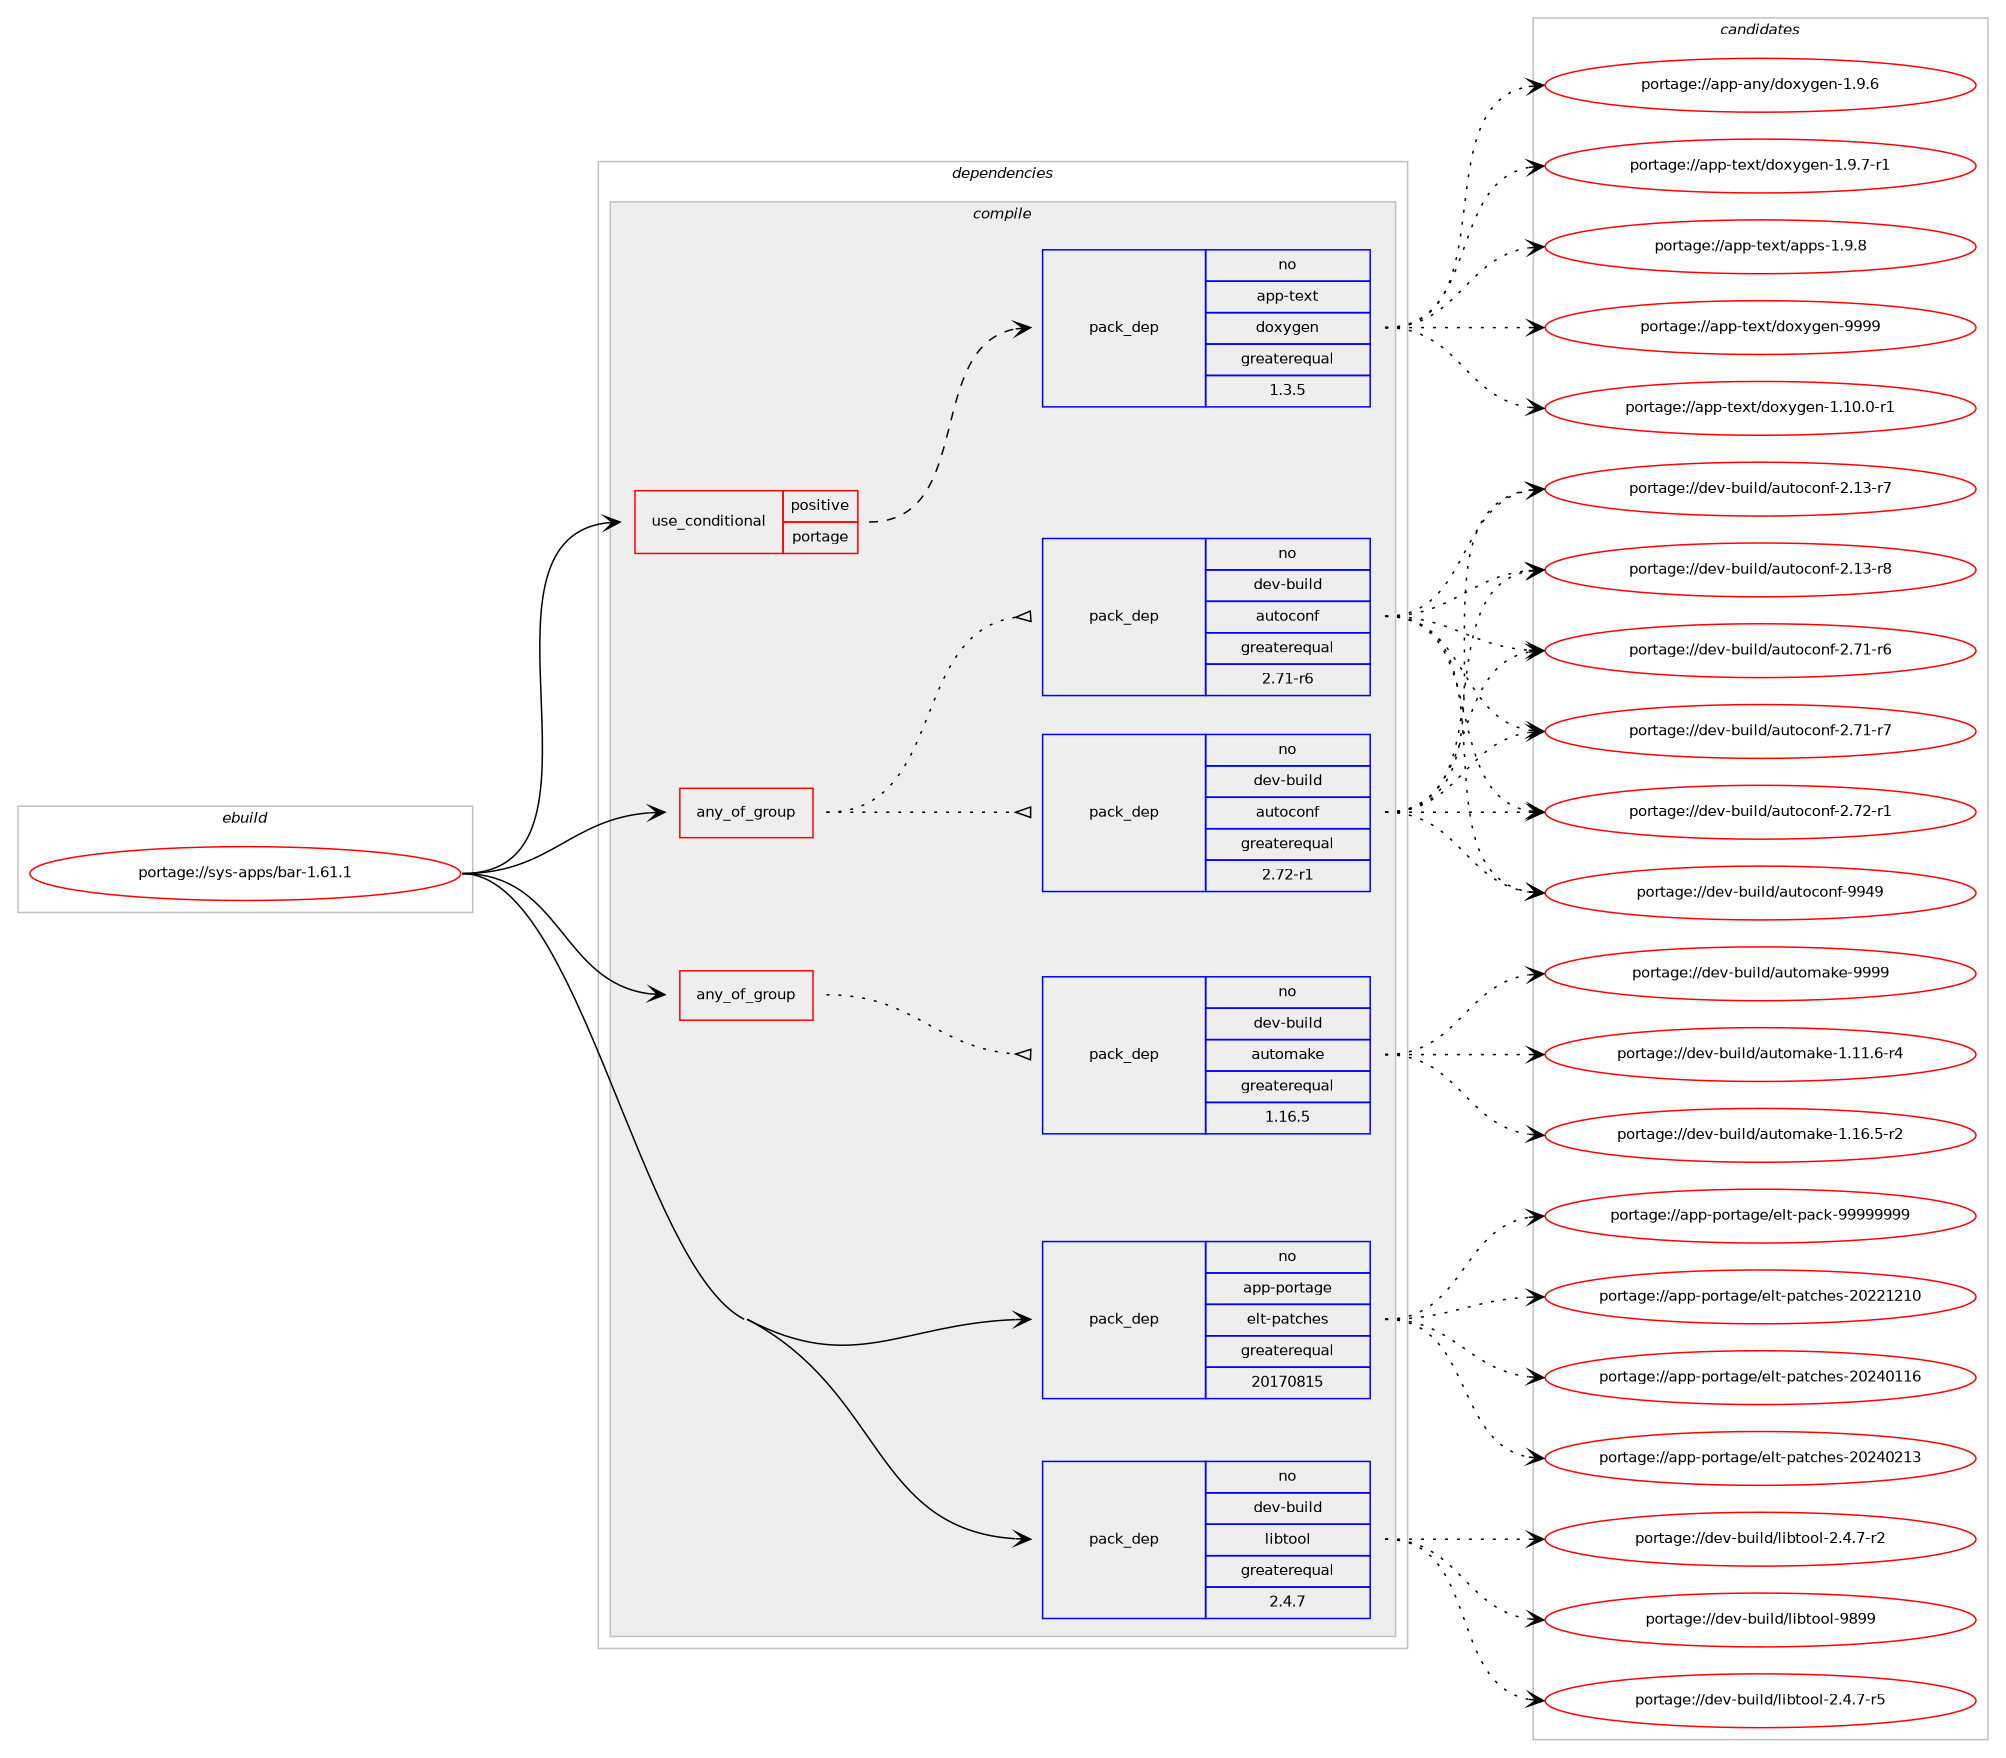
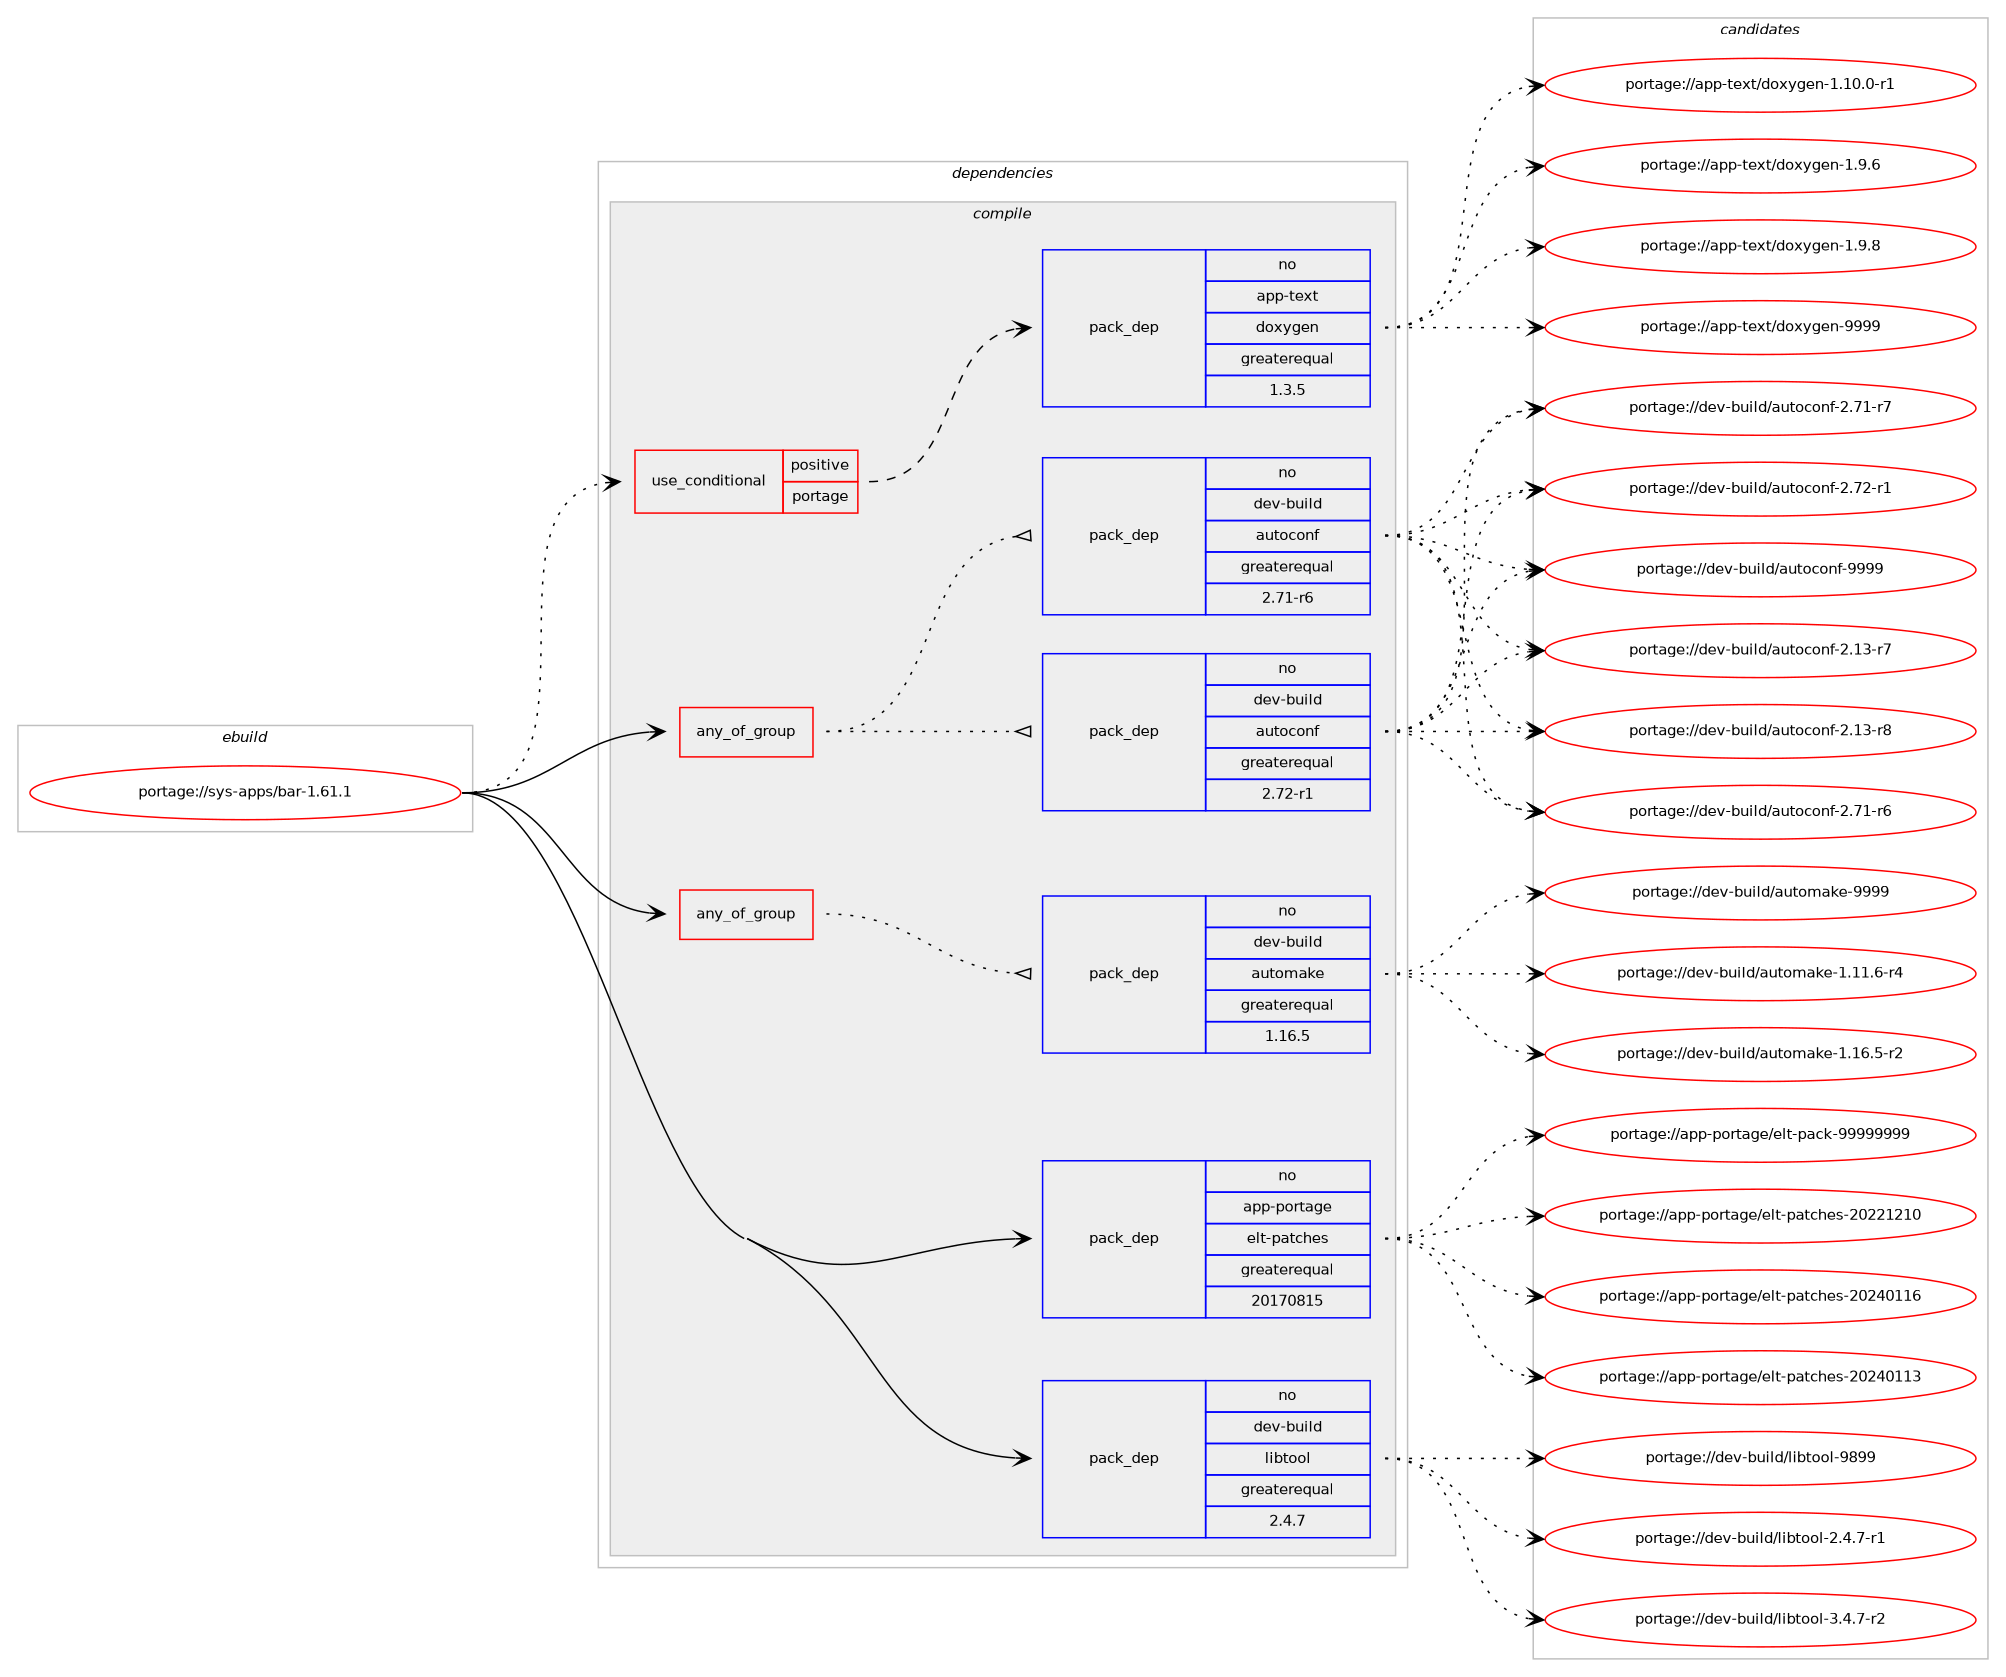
(1761, 85) -> (1761, 166)
(1761, 166) -> none
(1761, 247) -> (1761, 247)
(541, 705) -> (541, 645)
(1761, 893) -> (1761, 570)
(1761, 1458) -> (1761, 1378)
(1761, 1539) -> (1761, 1620)
(1761, 1701) -> (1761, 1539)
